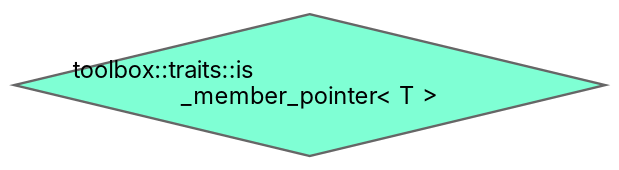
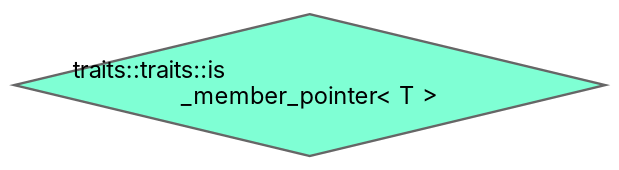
(310, 85) -> (310, 85)
